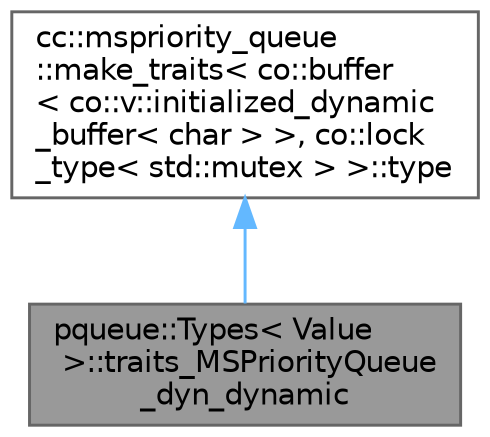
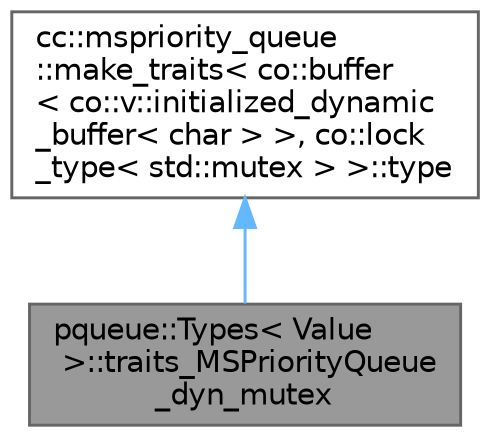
(245, 365) -> (245, 365)
